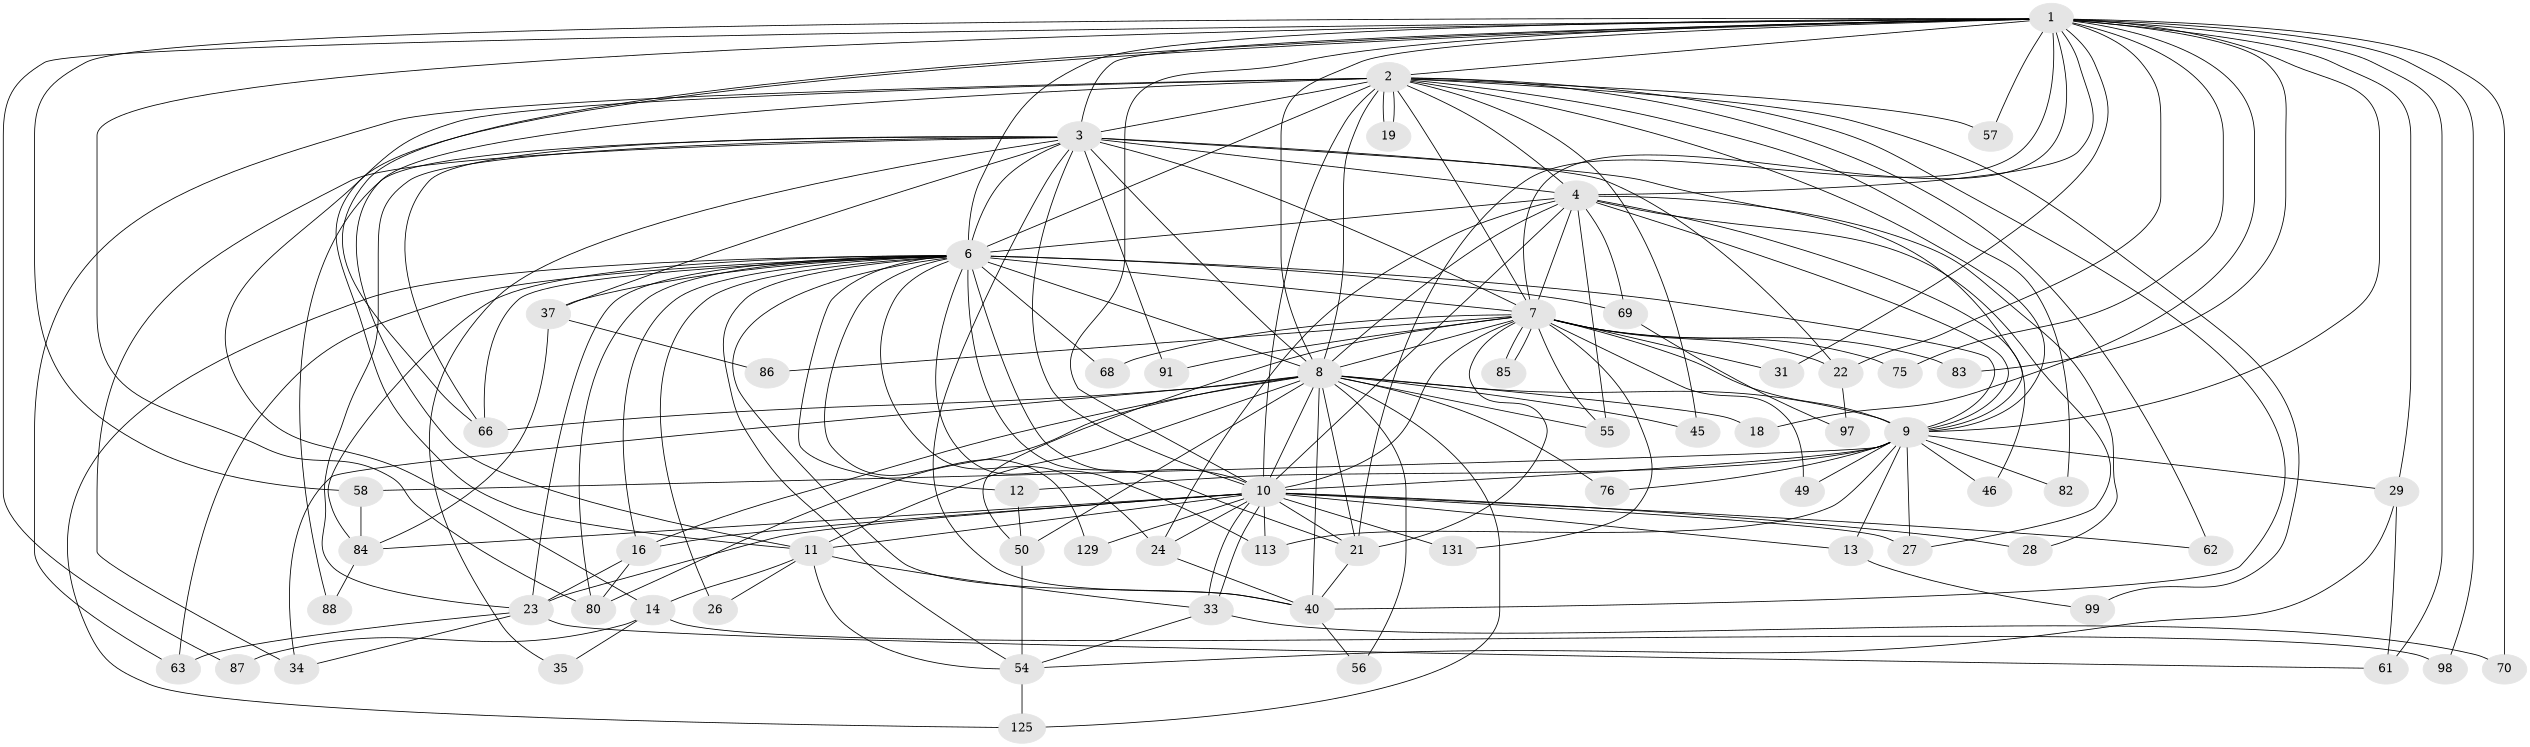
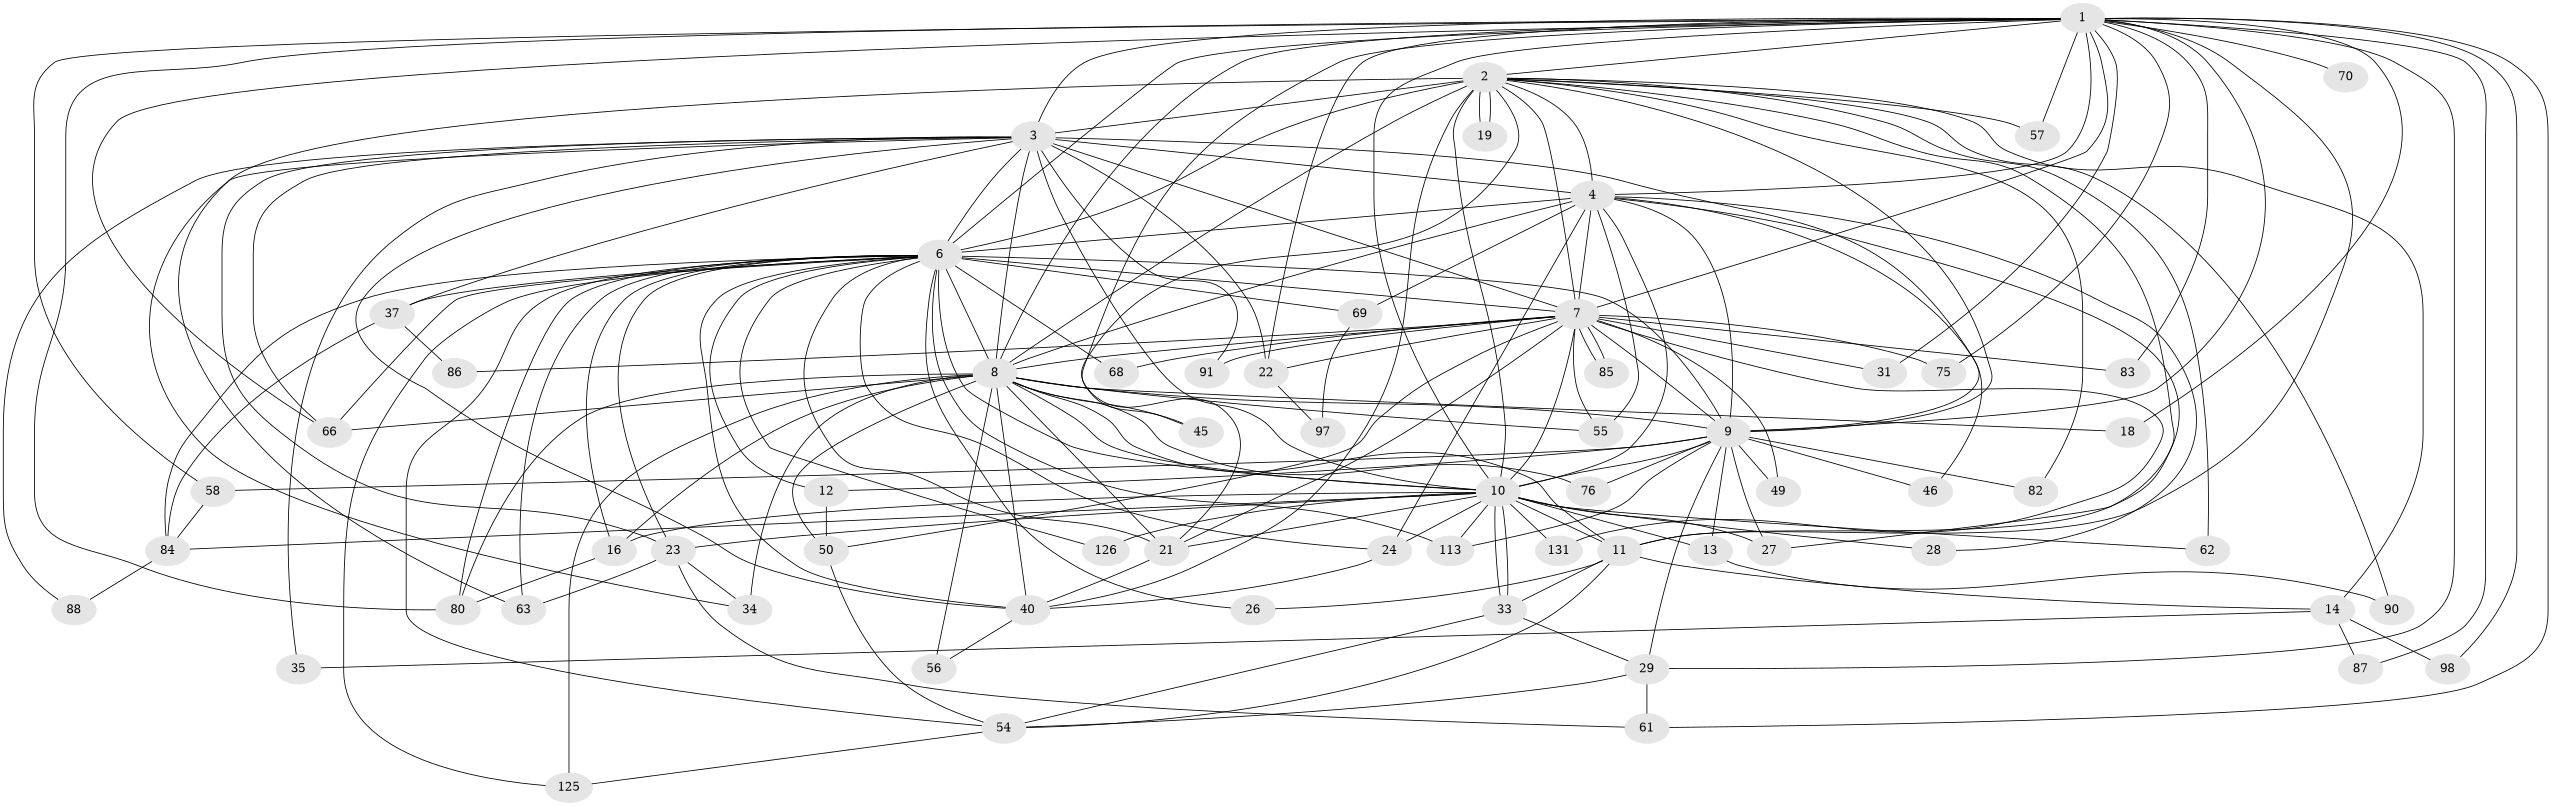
(1088, 551) -> (1106, 551)
(581, 583) -> none
(2093, 610) -> (2392, 610)
(1861, 628) -> (1576, 640)
